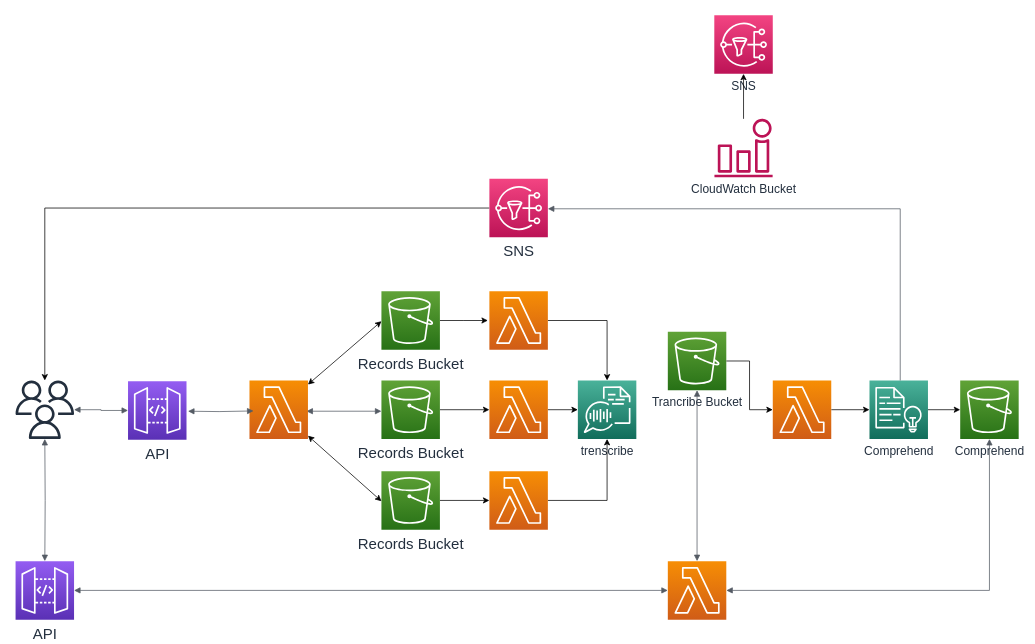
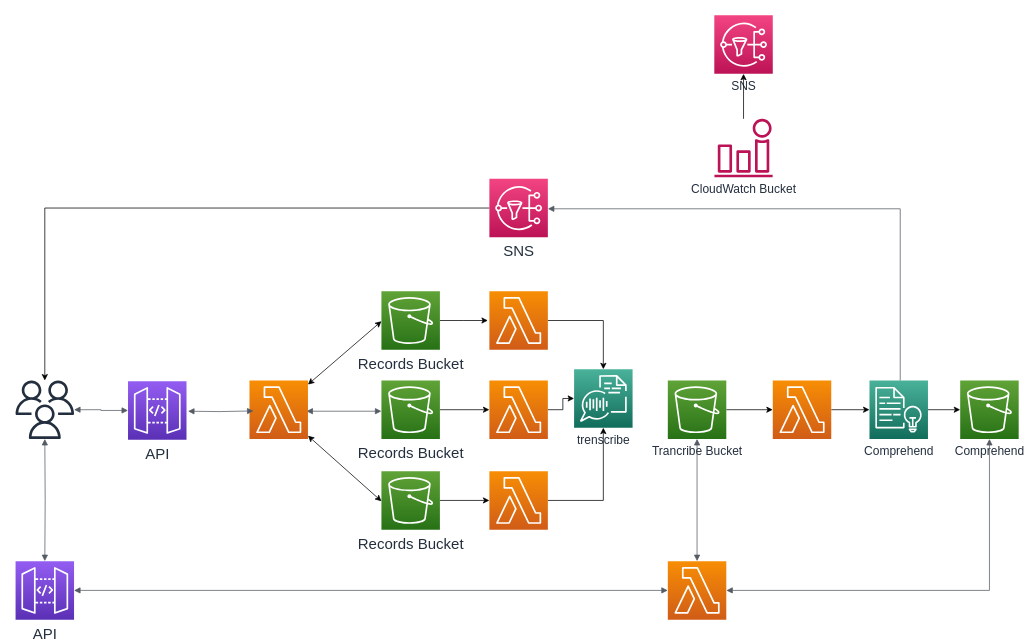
(697, 361) -> (697, 410)
(607, 410) -> (603, 399)
